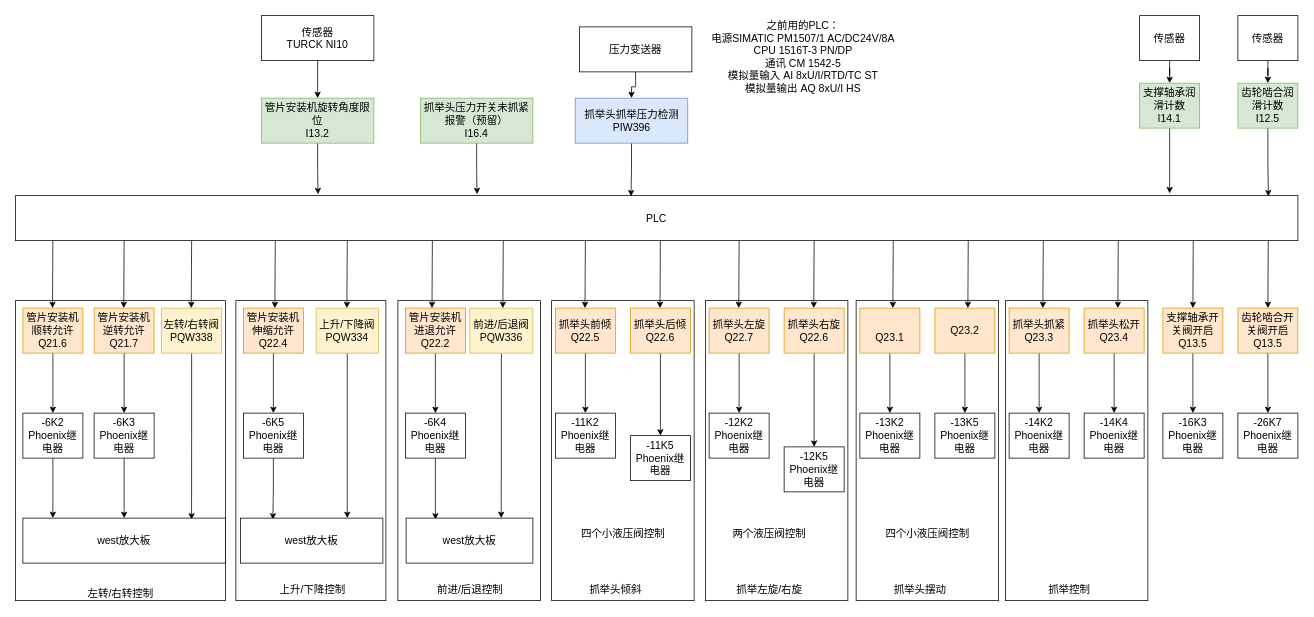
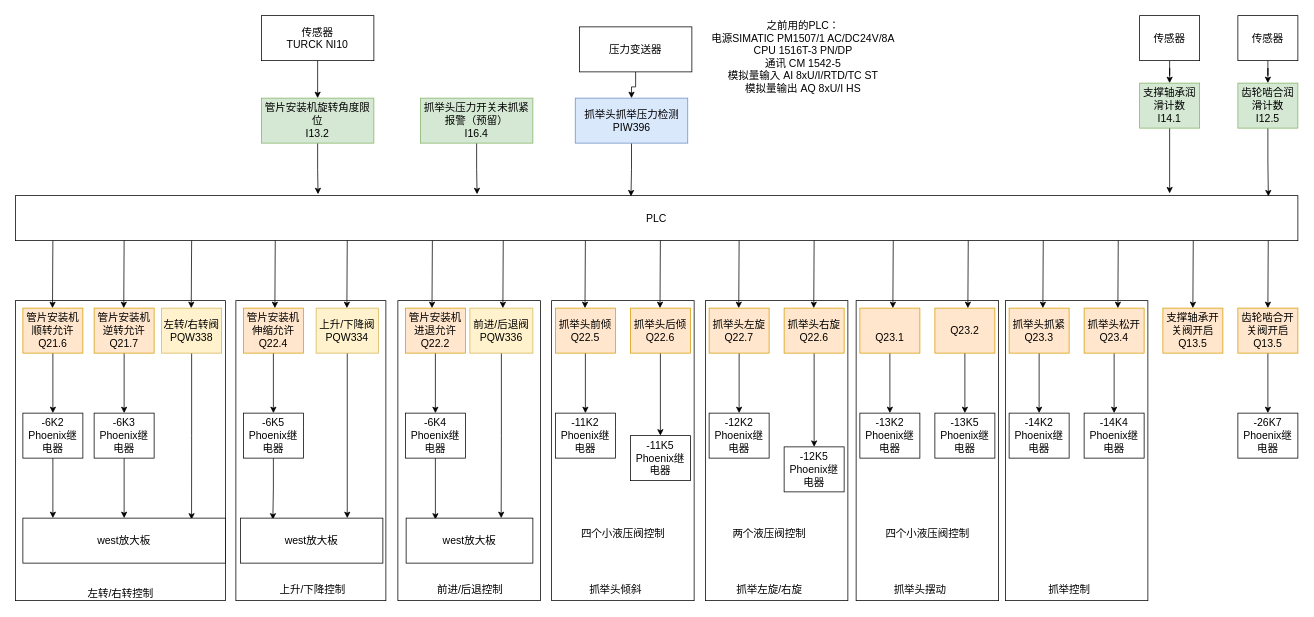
(1193, 406) -> none
(1193, 435) -> none
